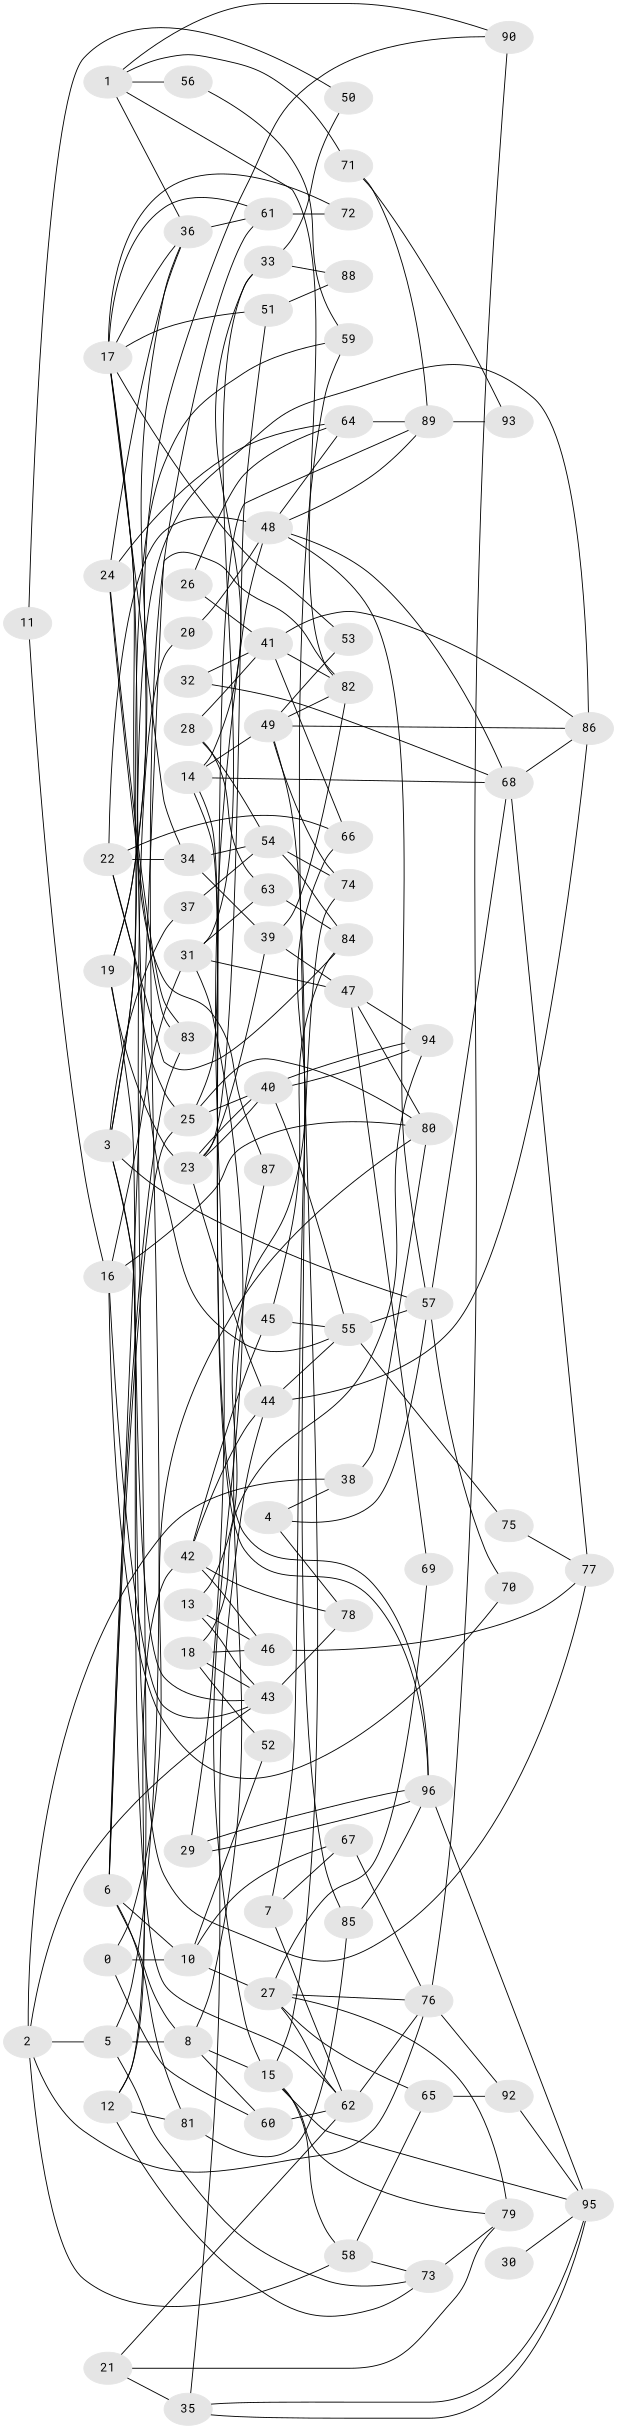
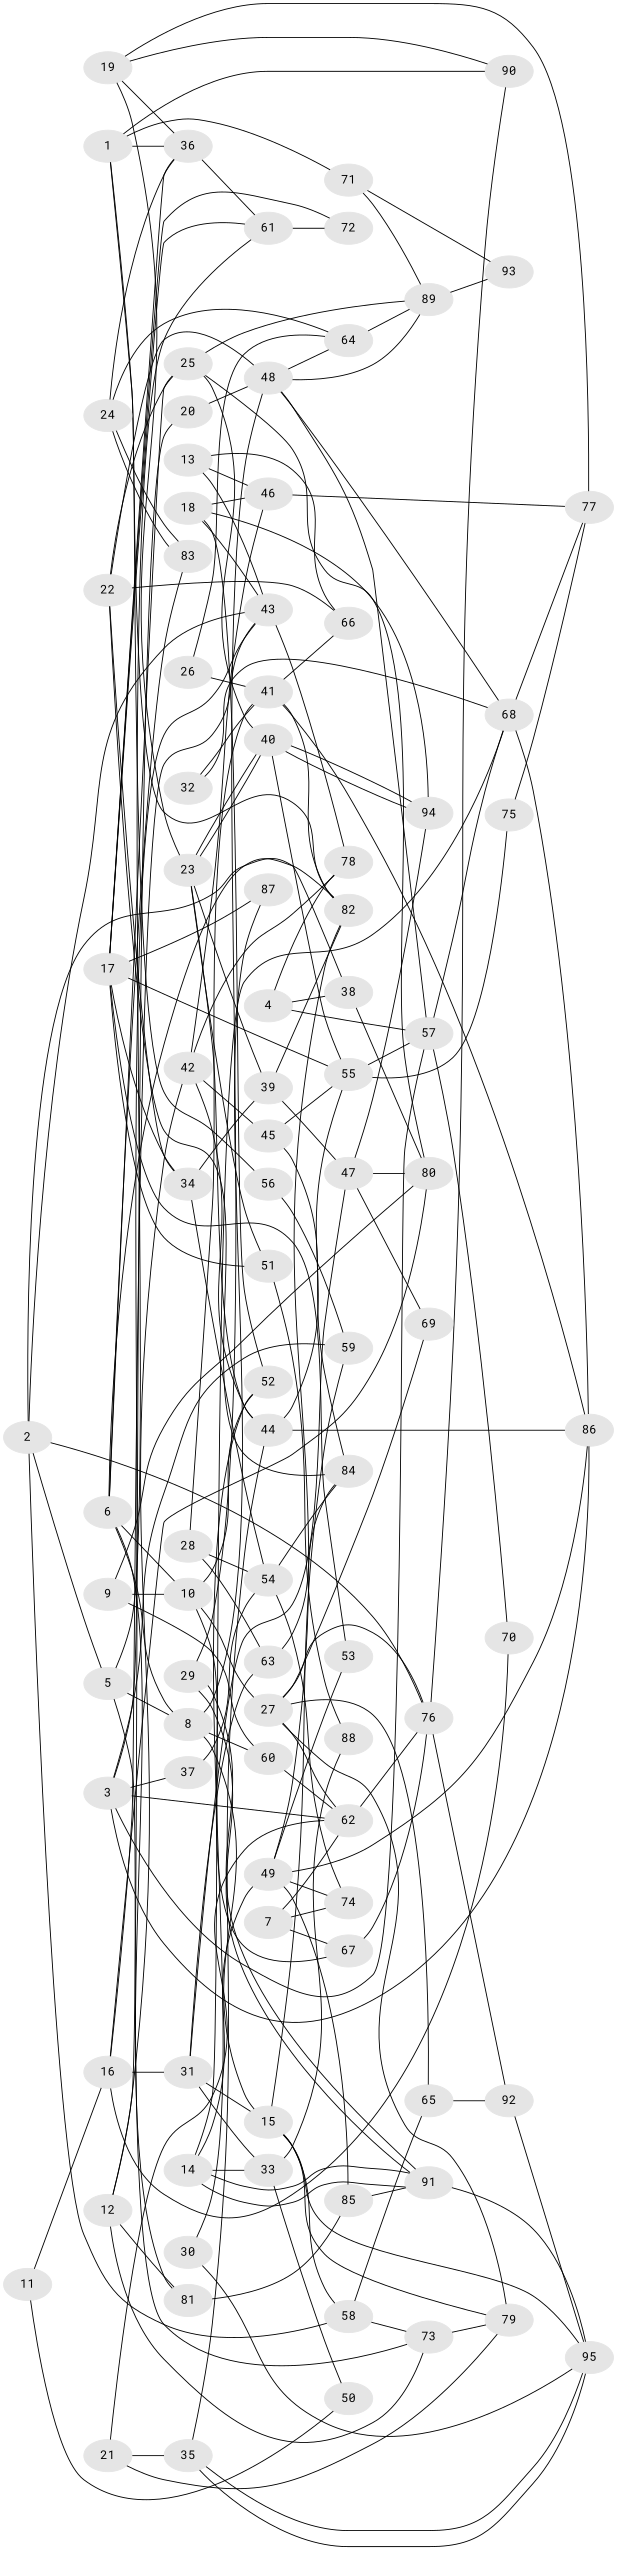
(429, 1791) -> (429, 2183)
none -> (217, 1815)
(108, 1960) -> (108, 1594)
